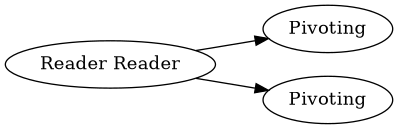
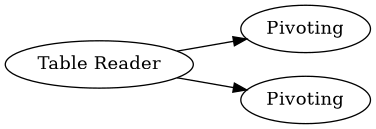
(110, 64) -> (99, 64)
